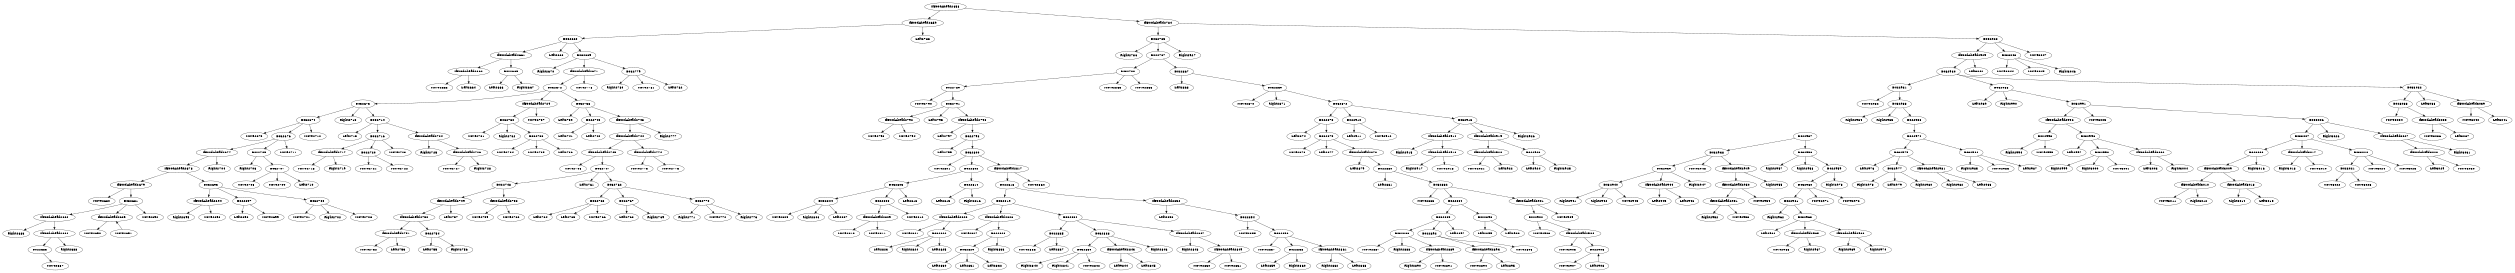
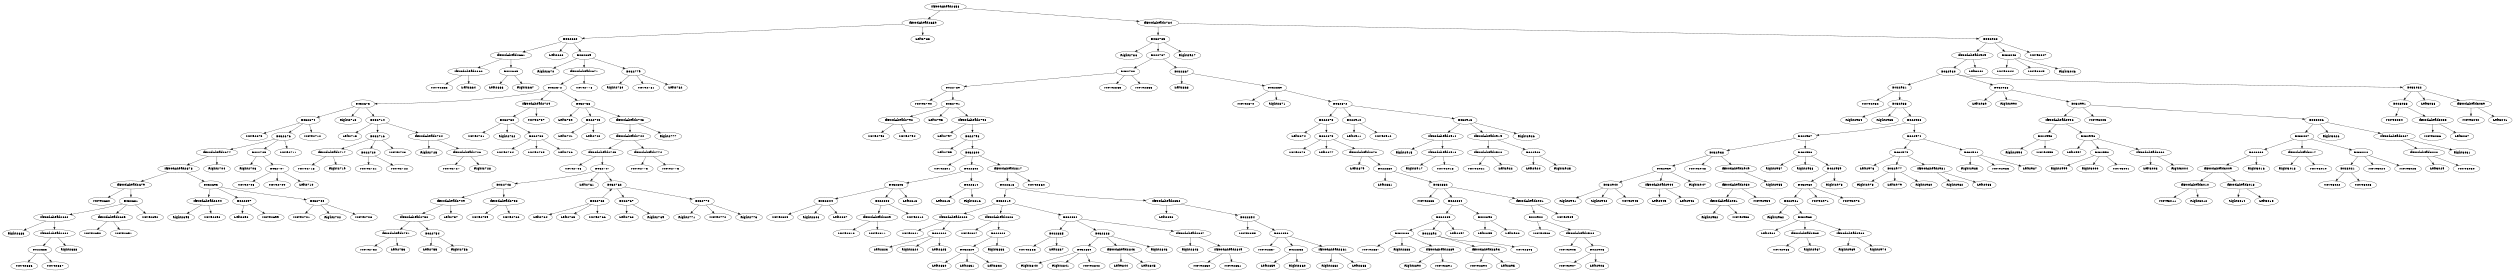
none -> (1862, 130)
(1736, 176) -> none
(606, 192) -> (606, 194)
(120, 226) -> (116, 225)
(1599, 259) -> (1596, 257)
none -> (24, 266)
